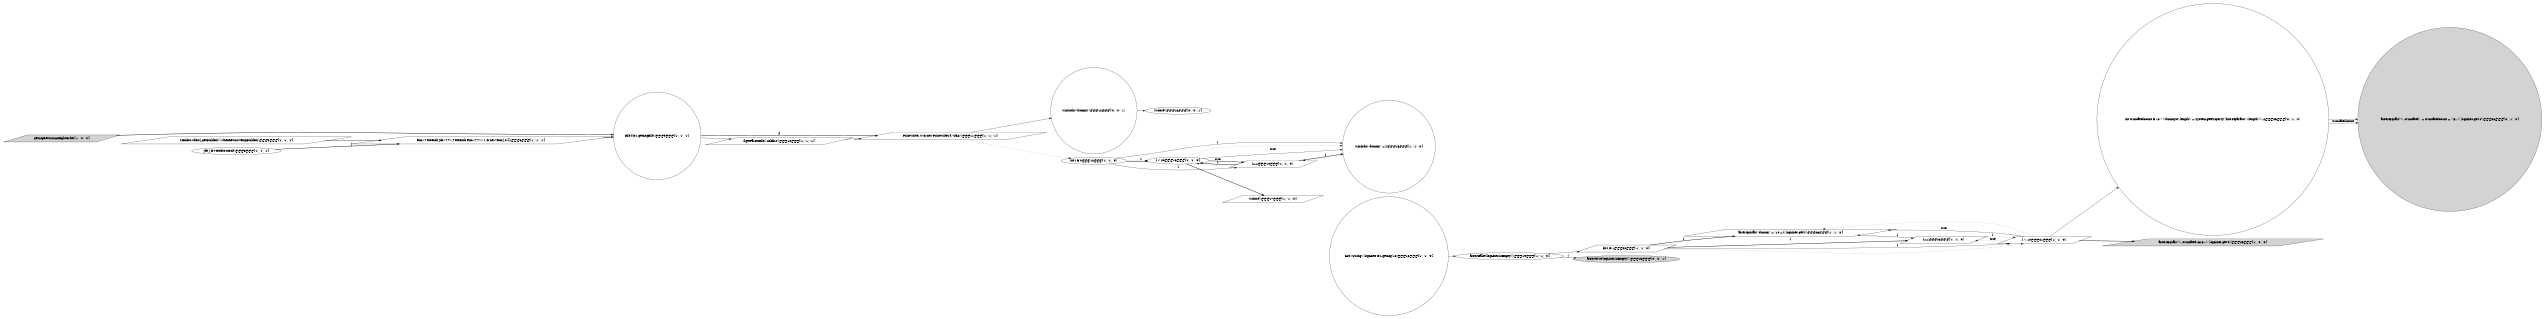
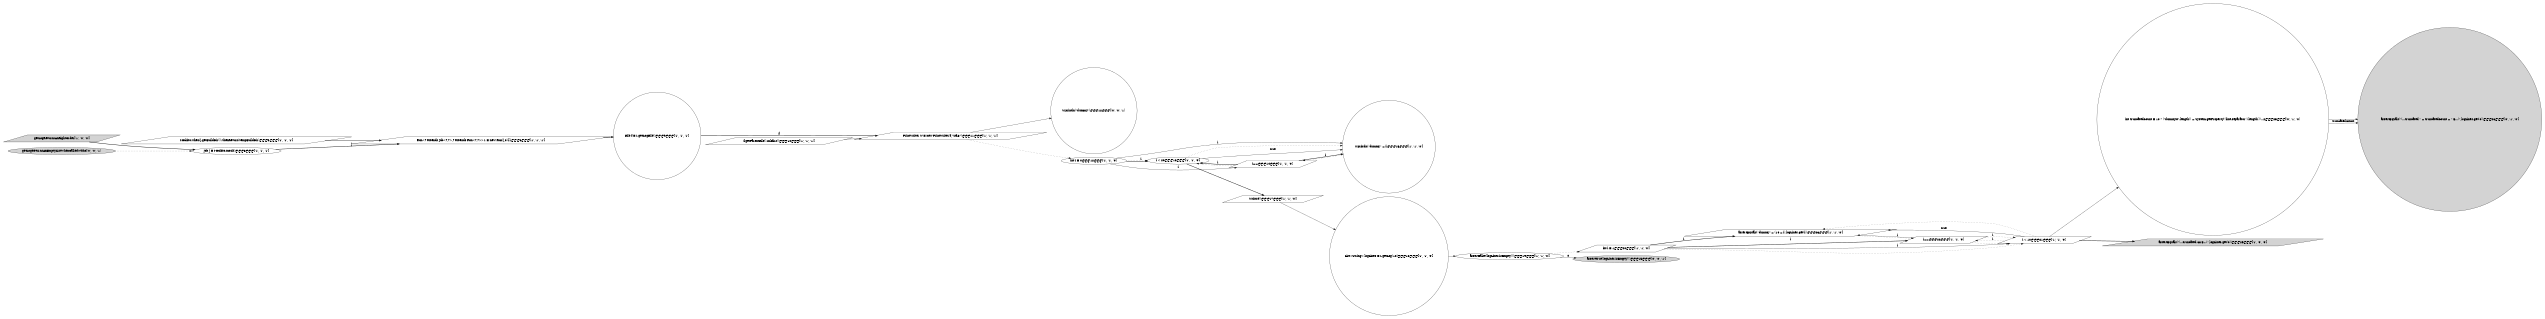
(1178, 111) -> none
(364, 133) -> (141, 147)
(715, 138) -> none
none -> (62, 151)
(1225, 161) -> none
none -> (1307, 216)
(1993, 239) -> (1993, 239)
(1563, 253) -> (1563, 253)
(1568, 256) -> (1568, 256)
